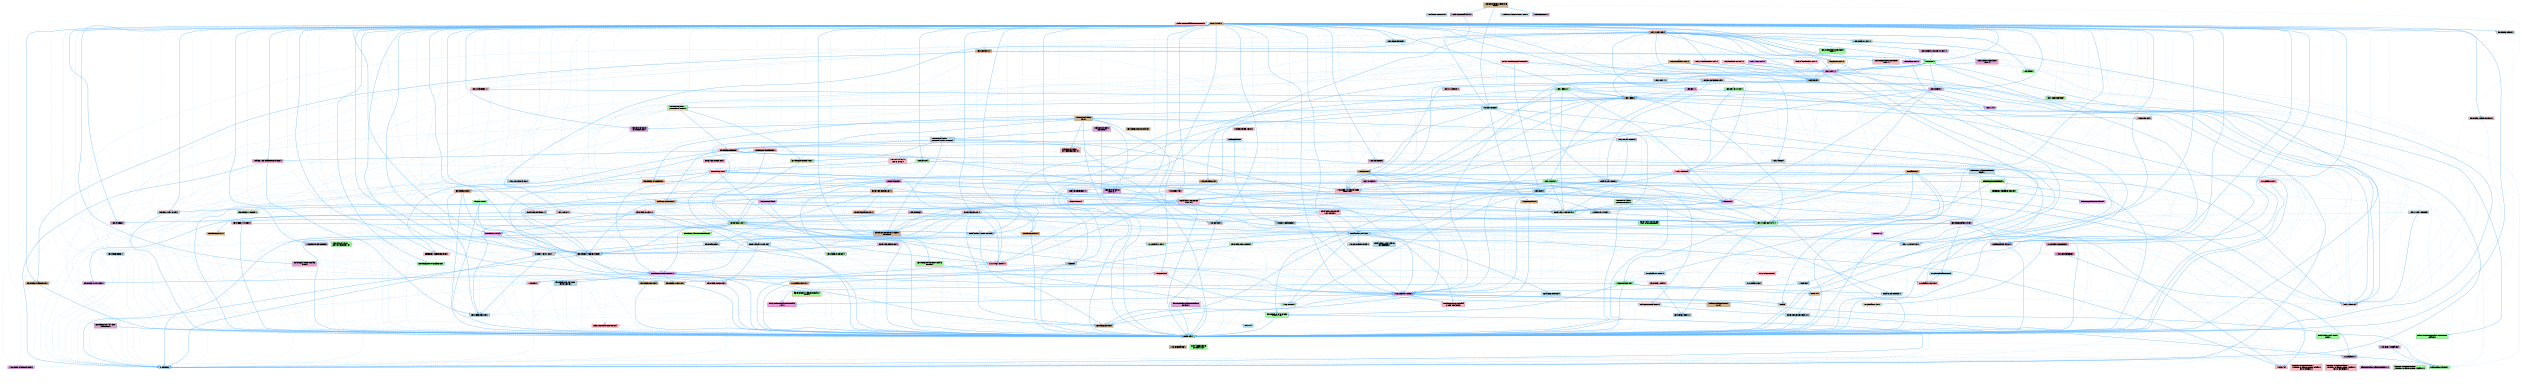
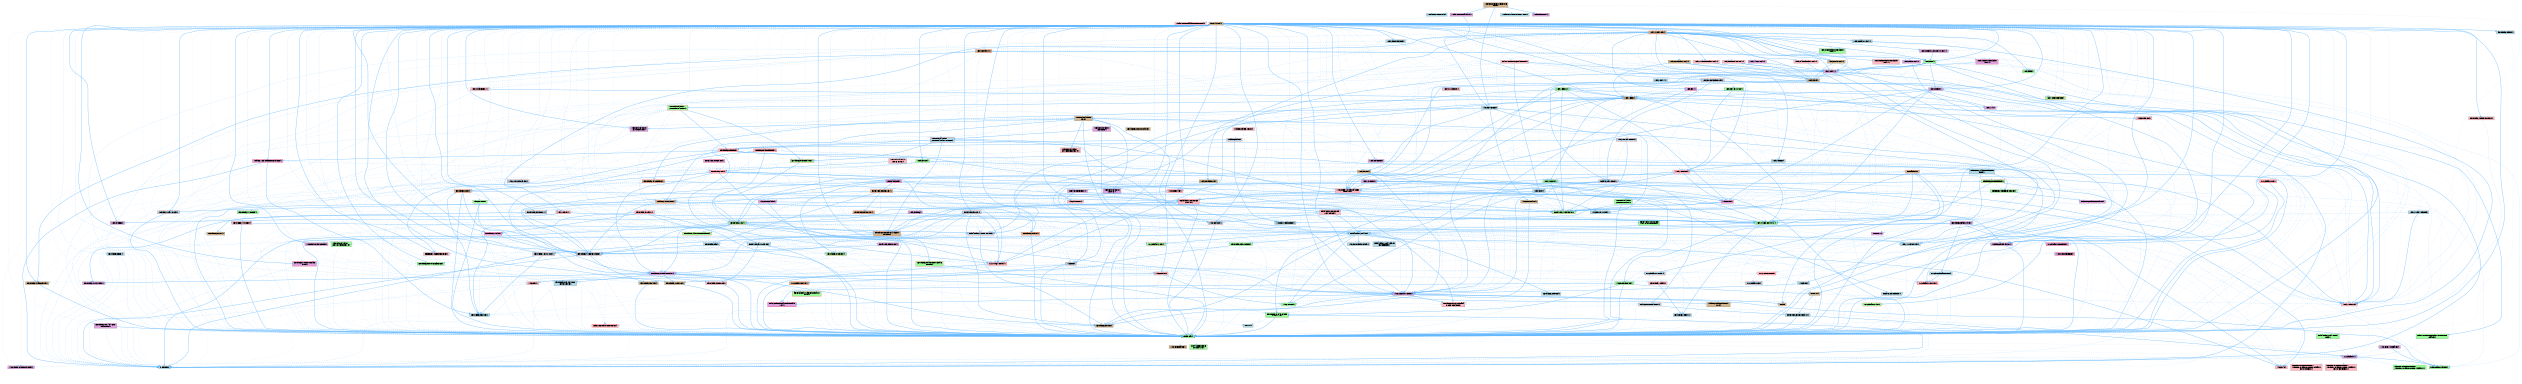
(544, 254) -> (544, 254)
(1757, 289) -> none
(2209, 295) -> none
(1186, 304) -> none
(2375, 367) -> none
